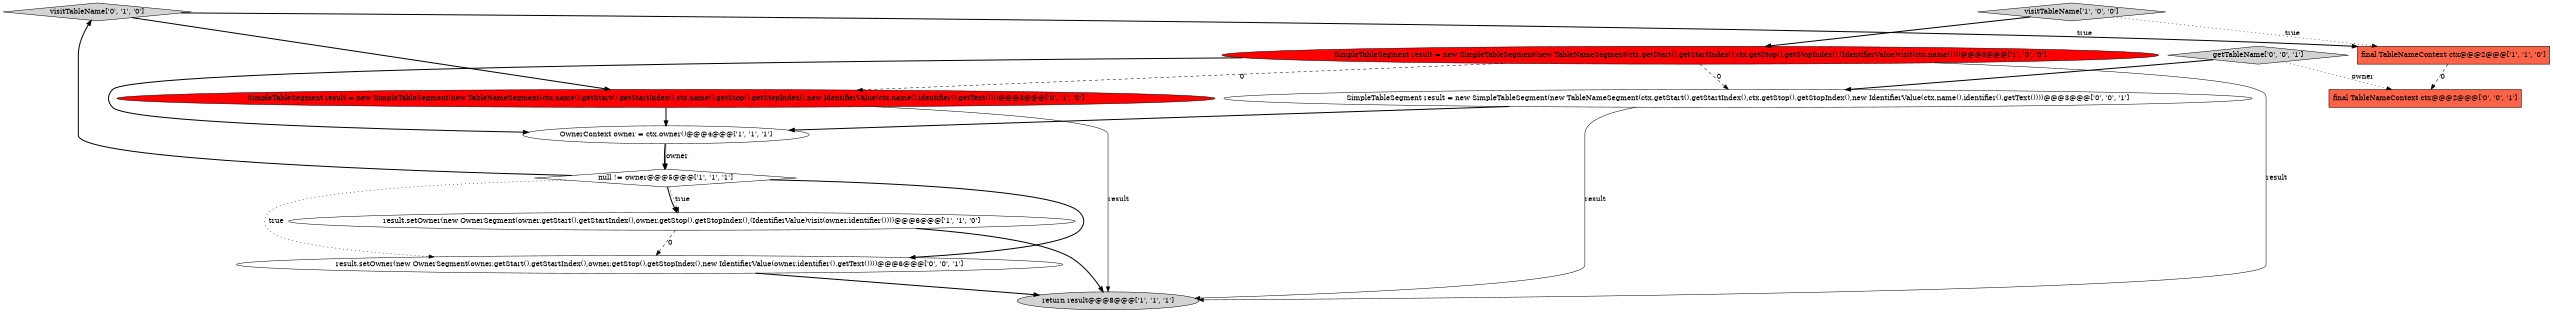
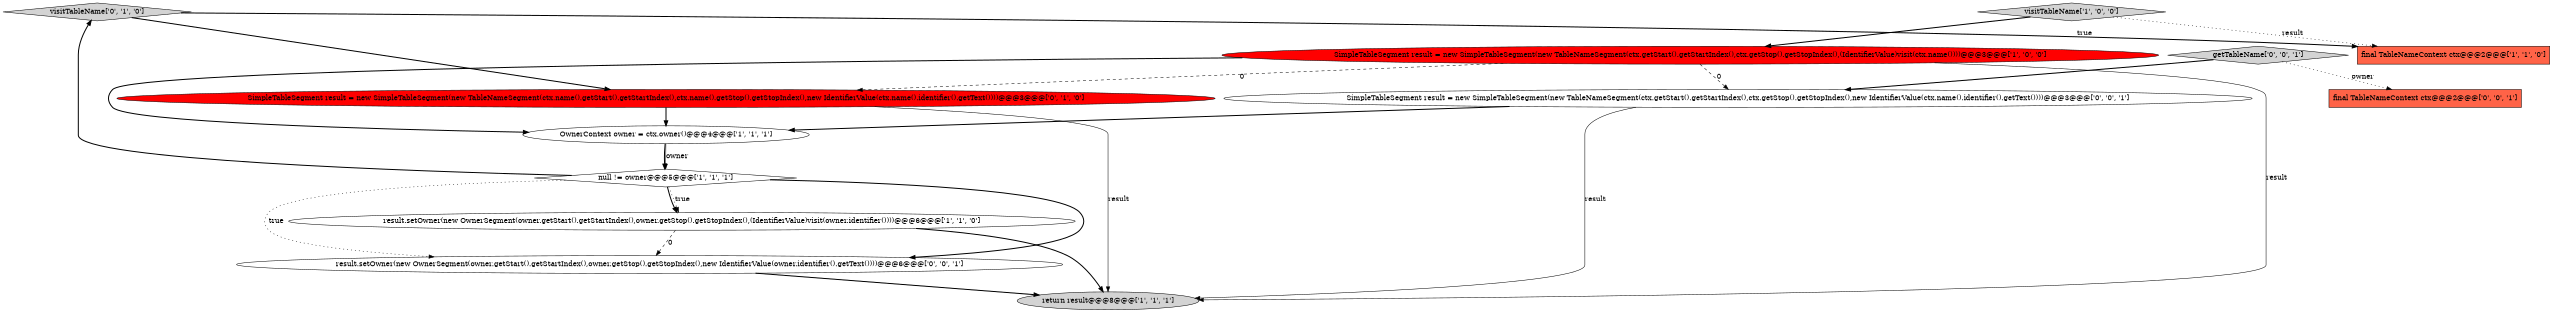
(2293, 34) -> (2293, 34)
(2441, 75) -> none
